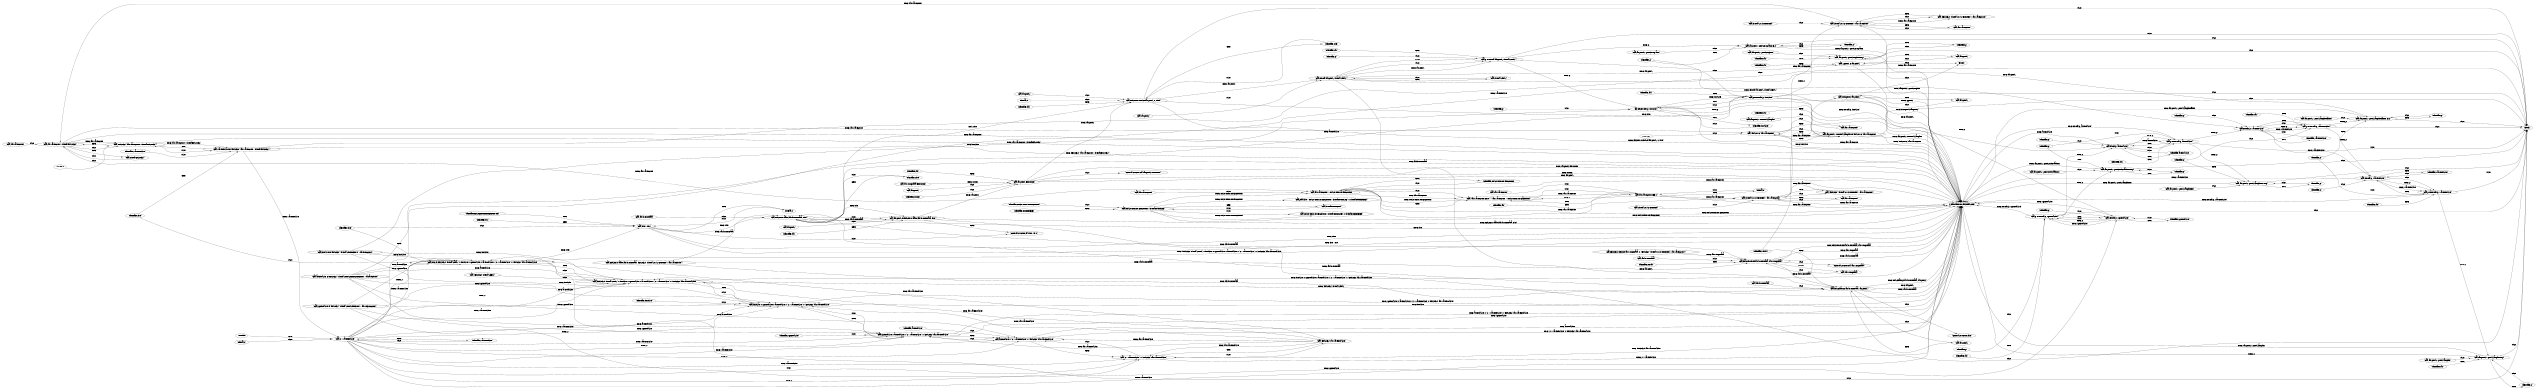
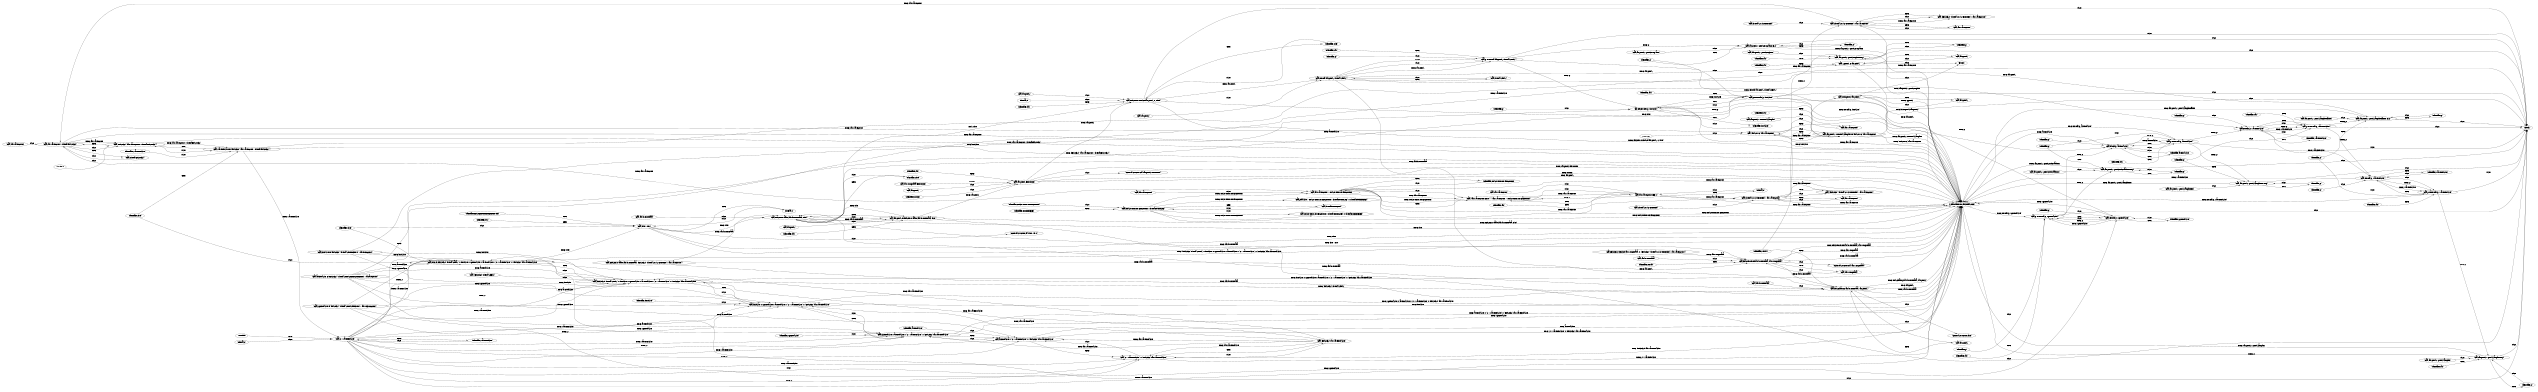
(972, 182) -> (972, 182)
(2004, 208) -> (1995, 214)
(966, 227) -> (851, 215)
(1801, 265) -> (1801, 265)
